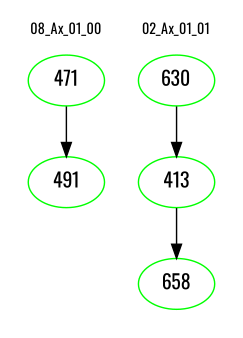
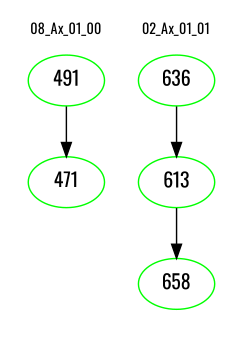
(177, 81) -> (177, 81)
(66, 124) -> (66, 124)
(177, 182) -> (177, 182)
